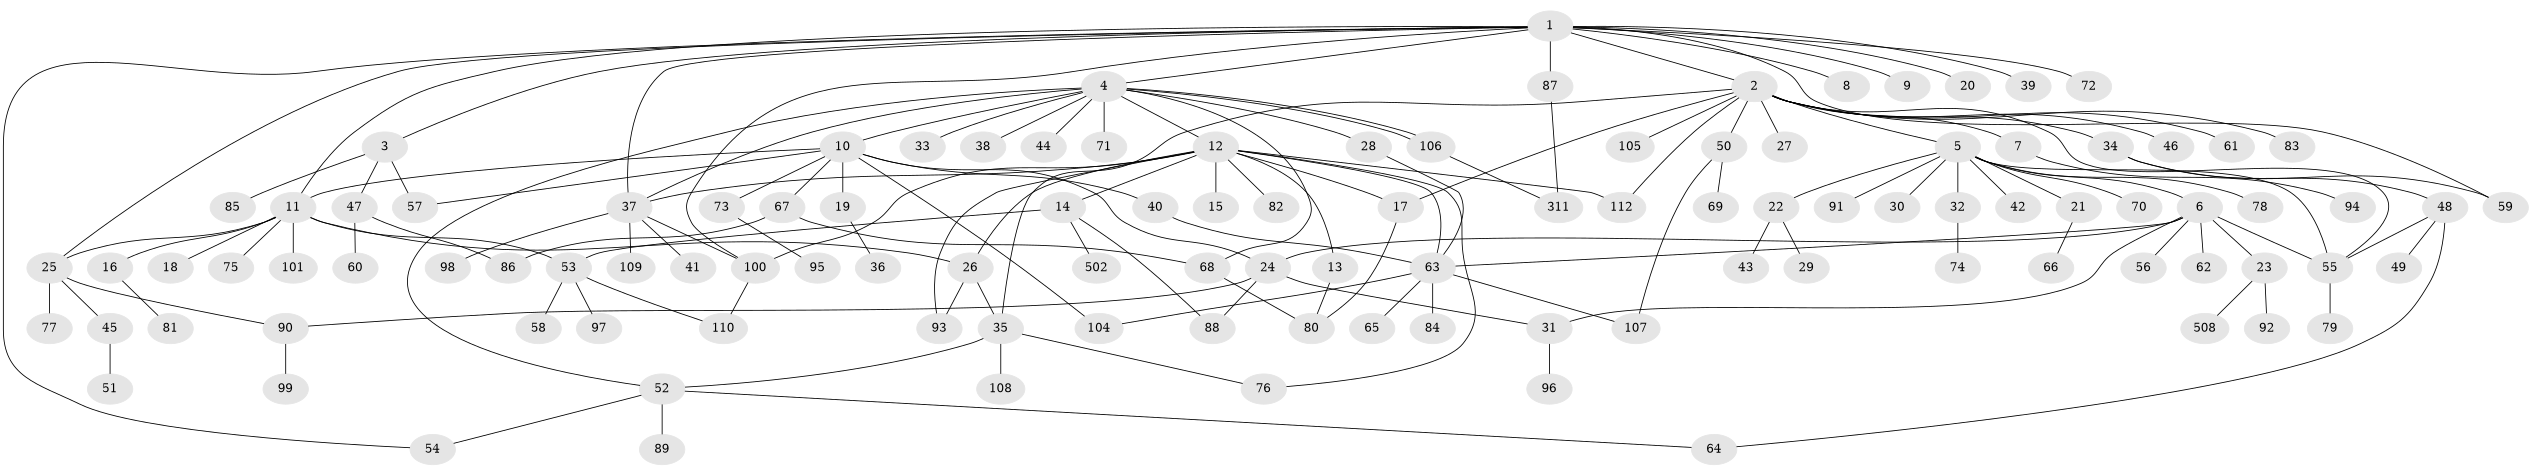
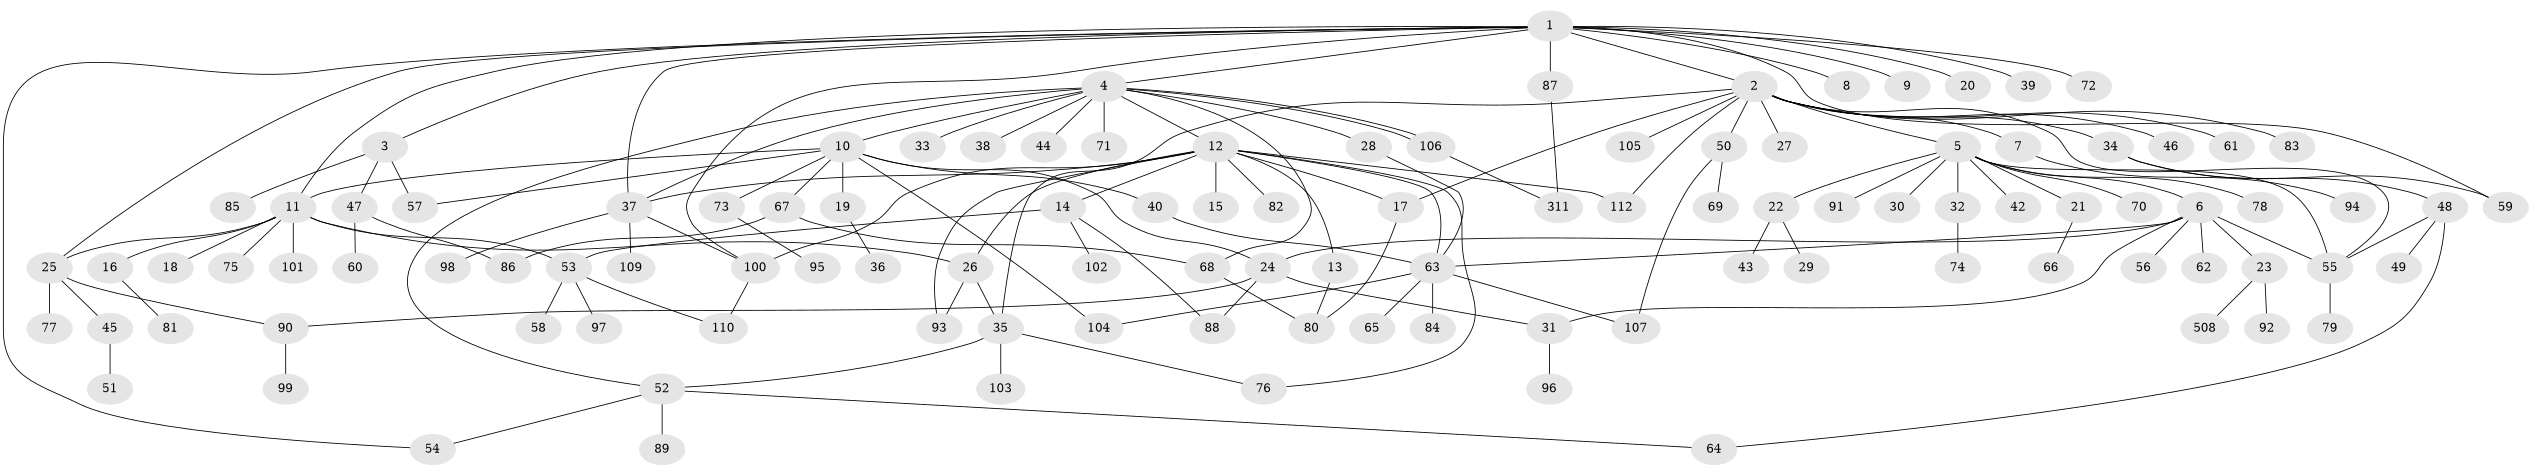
(693, 268) -> none
(1097, 268) -> (1097, 268)
(1001, 389) -> (1001, 389)
